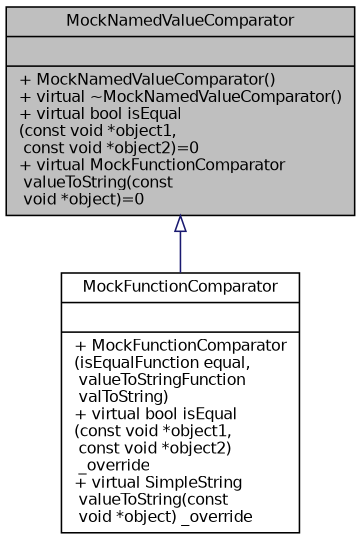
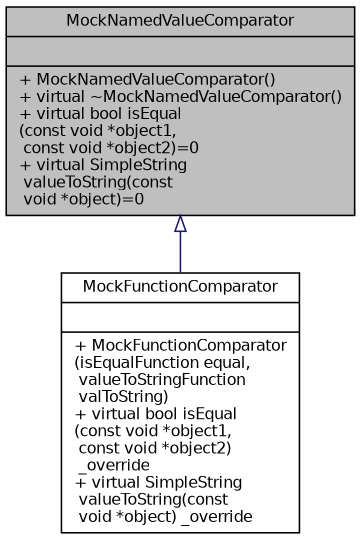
(152, 166) -> (103, 166)
